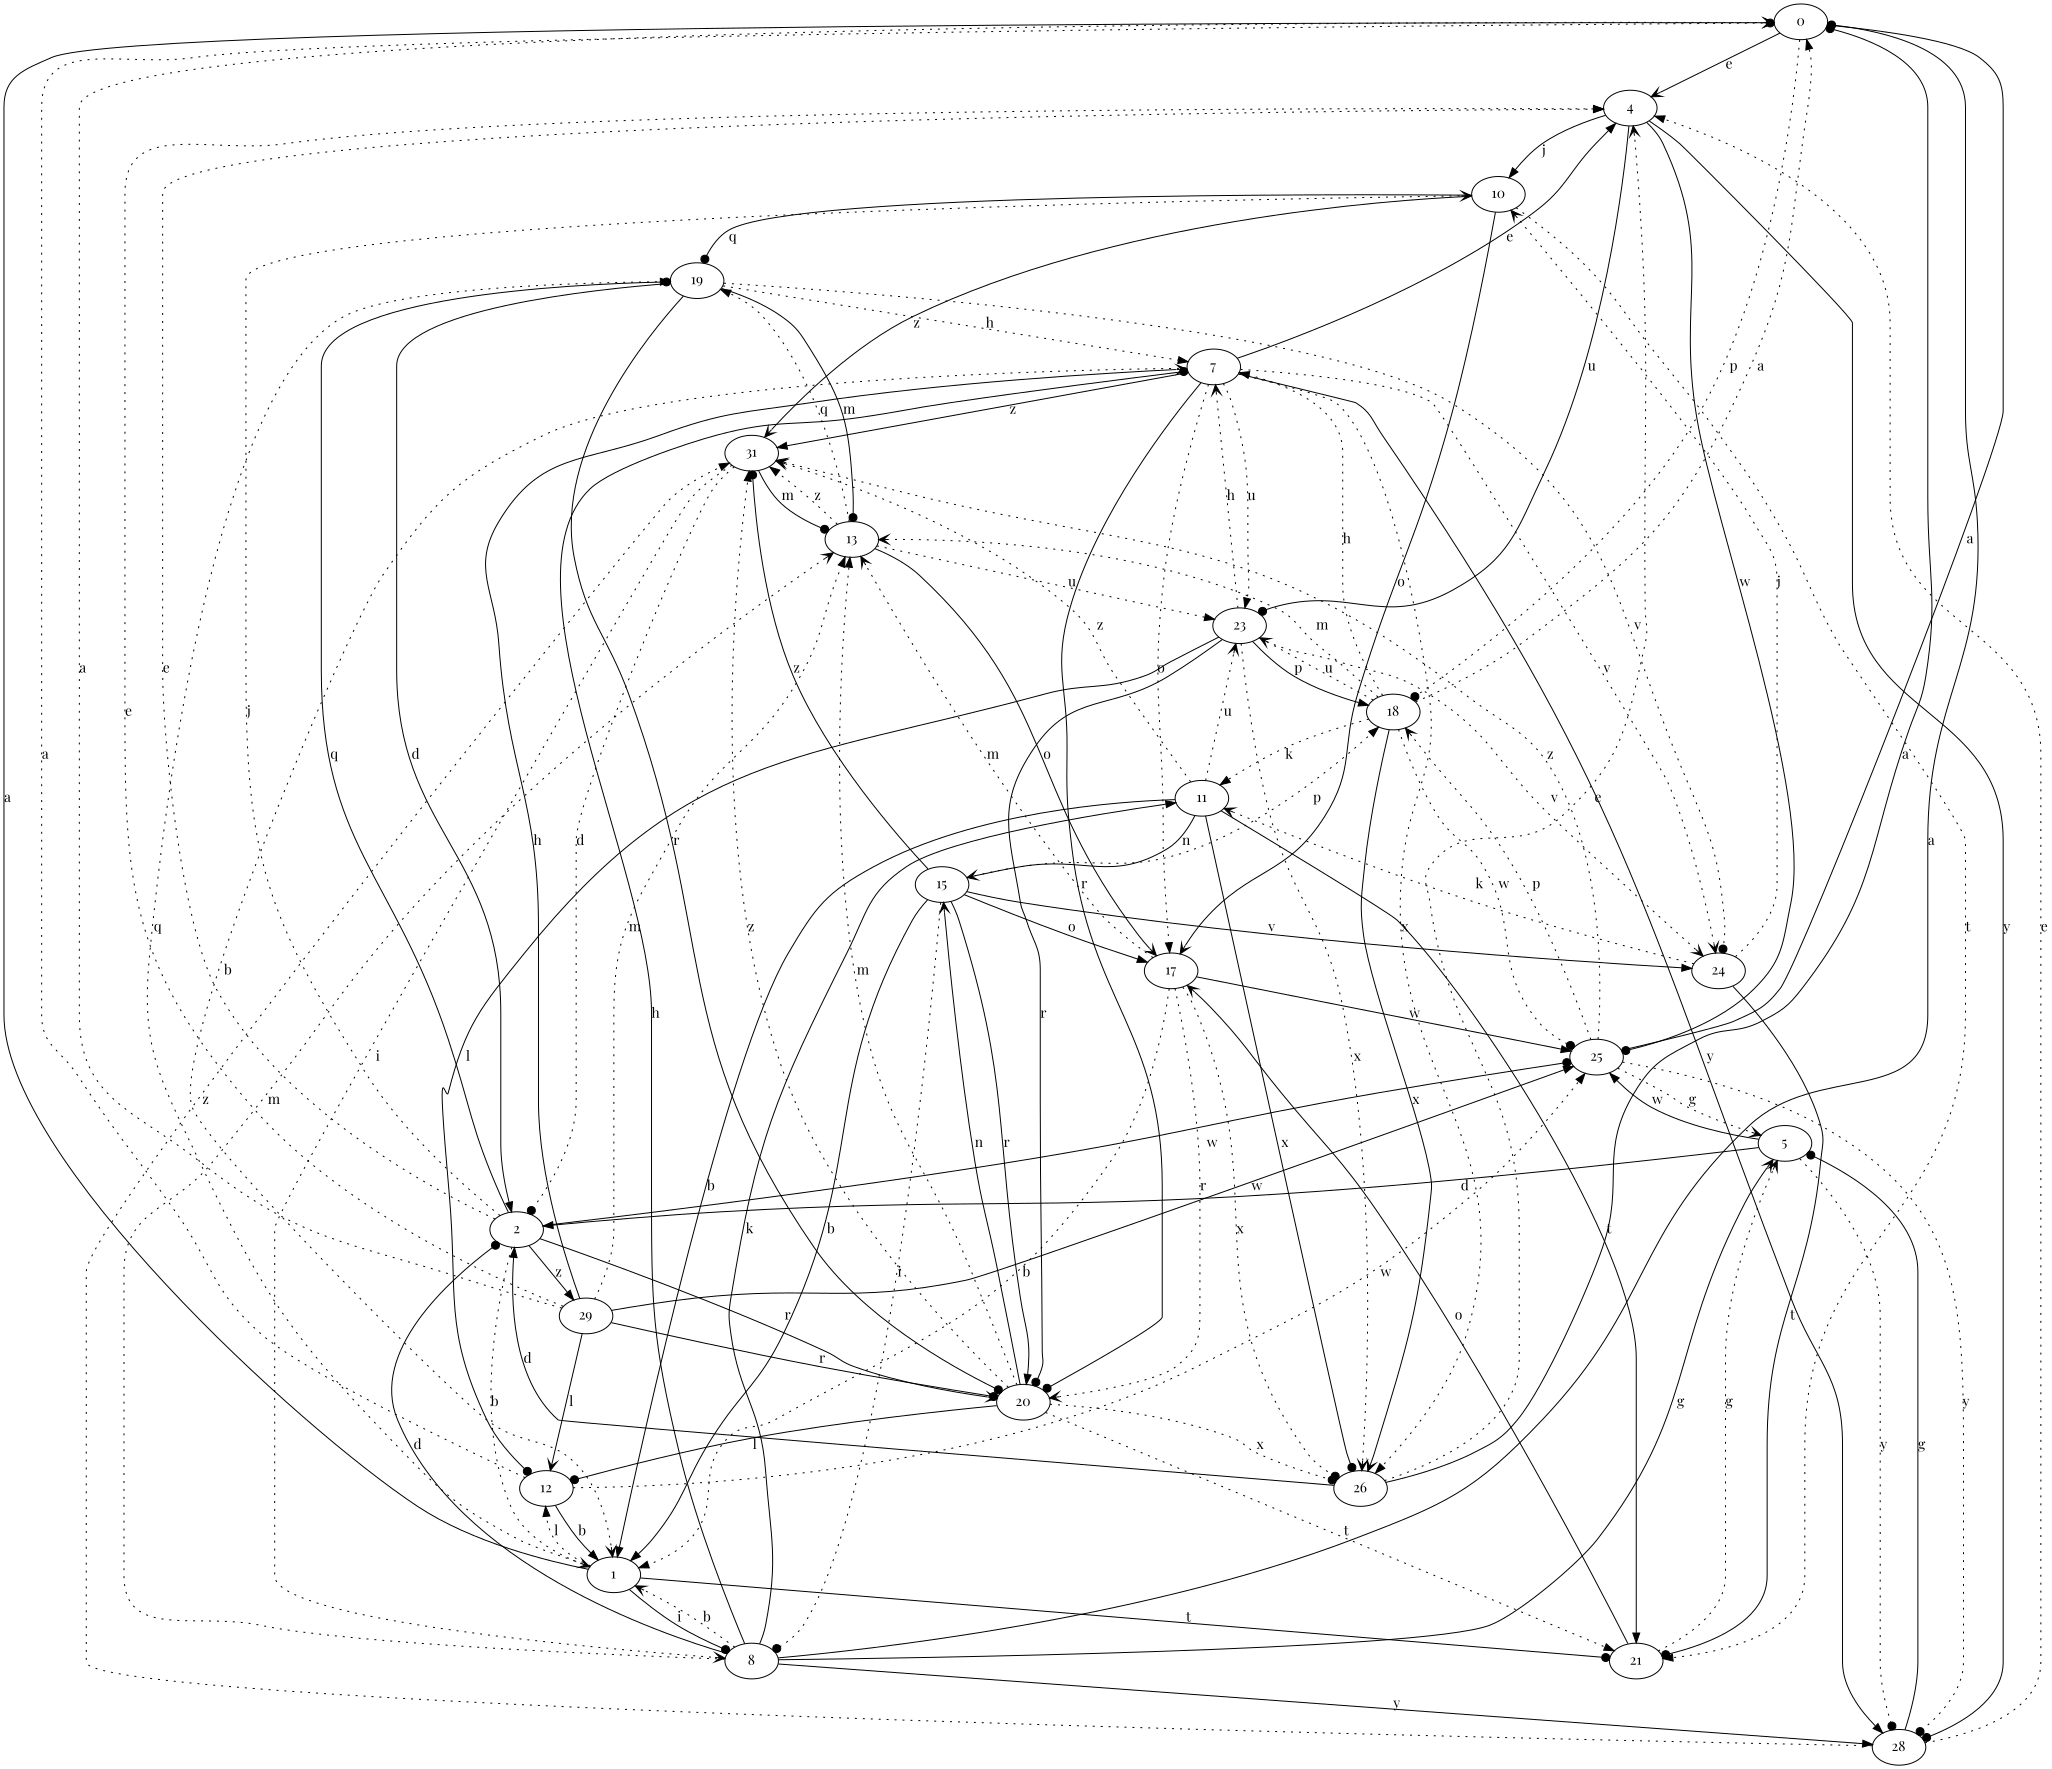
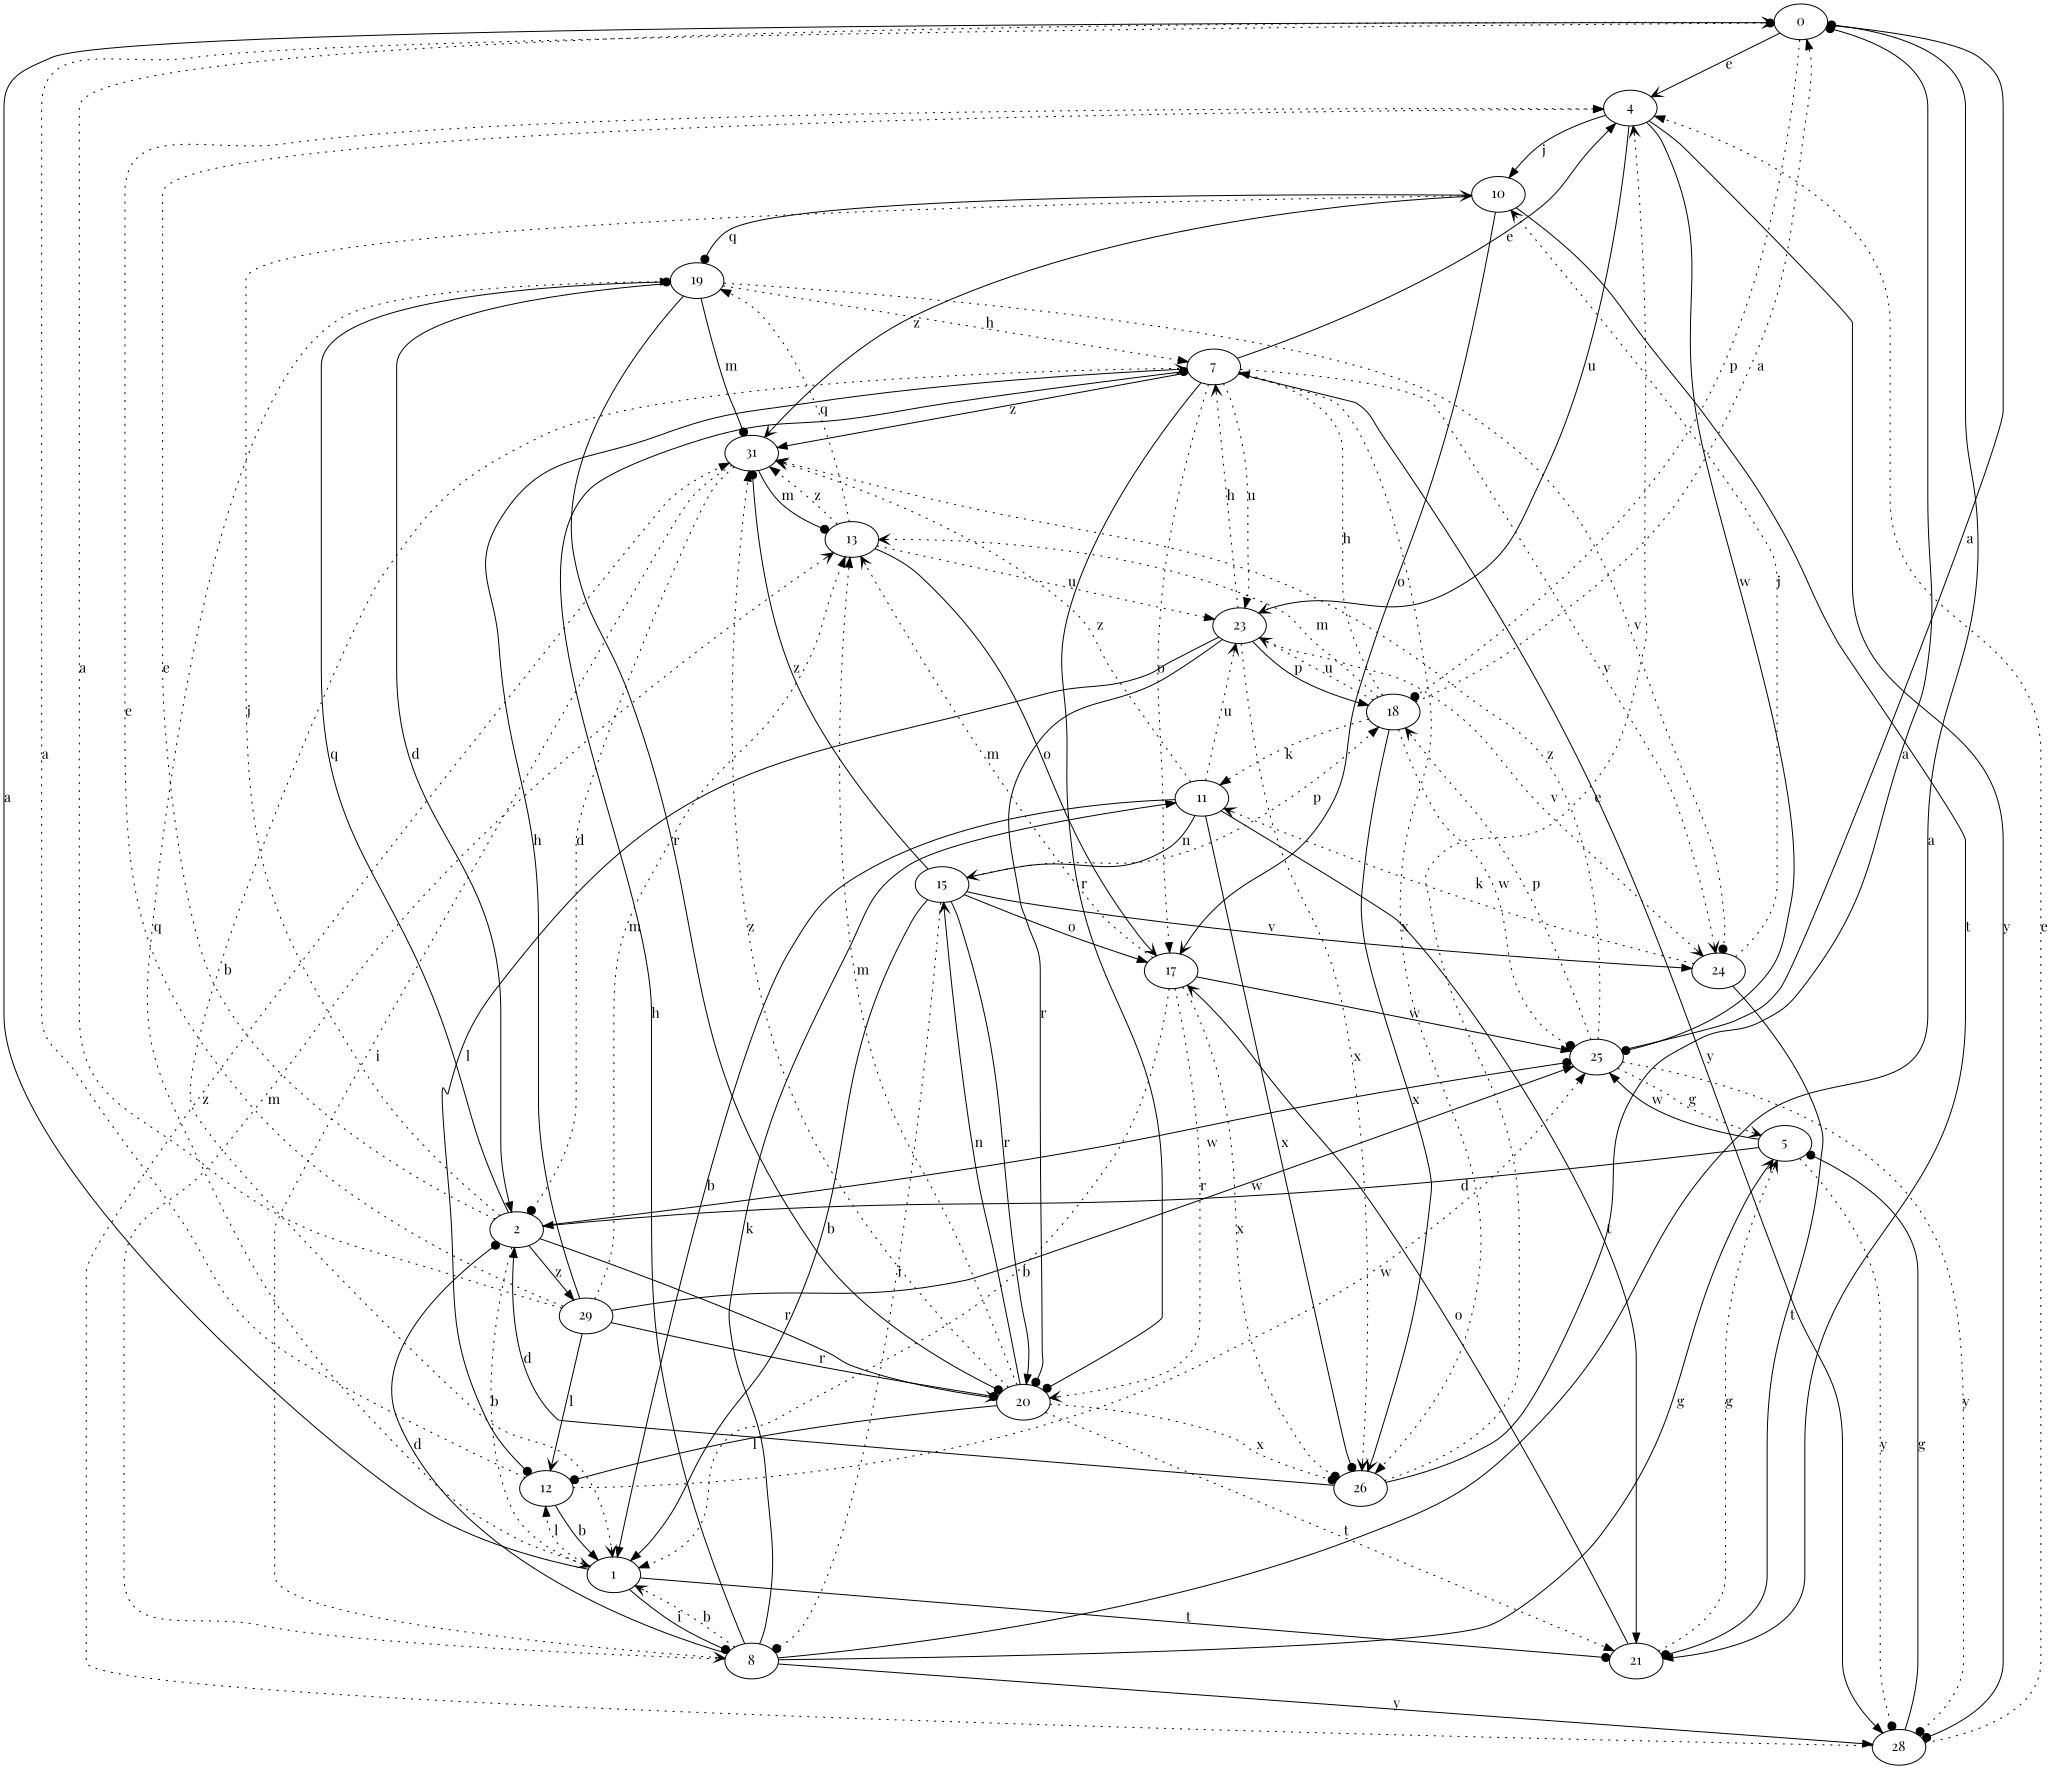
(823, 370) -> (719, 364)
(1547, 466) -> (1547, 466)
(1965, 921) -> (1965, 921)
